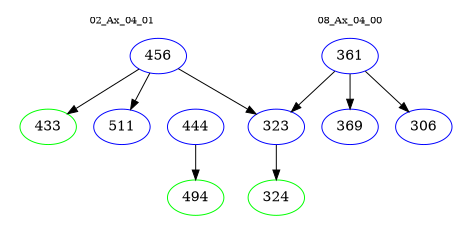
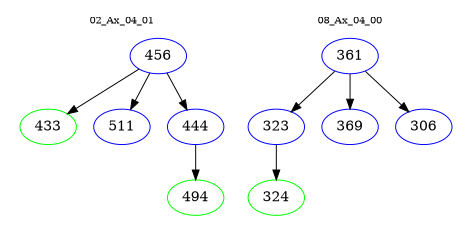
(213, 89) -> (175, 87)
